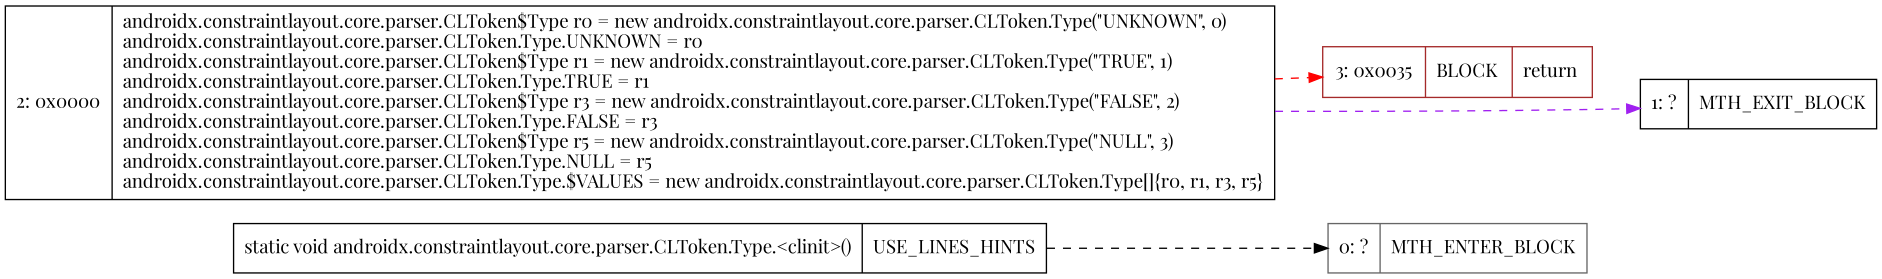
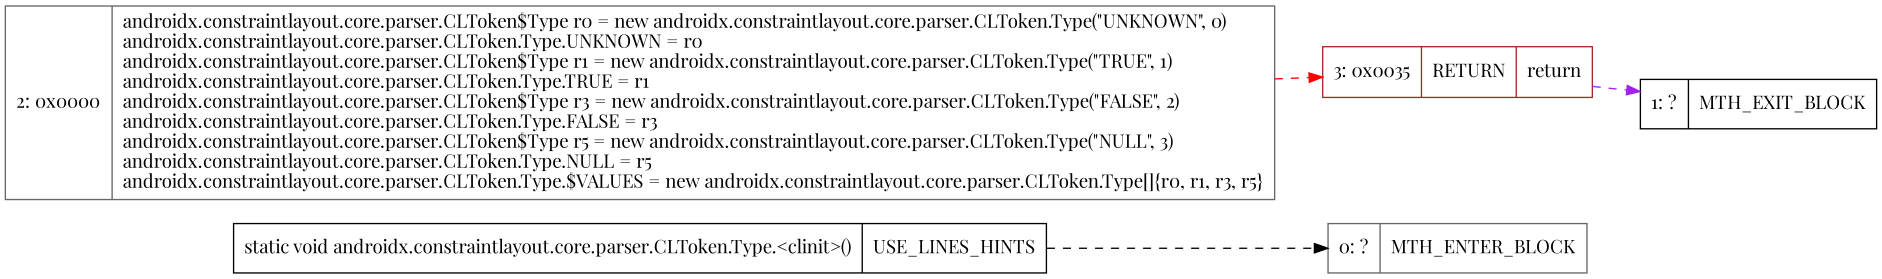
(1467, 71) -> (1469, 71)
(640, 103) -> (640, 103)
(1451, 111) -> (1610, 88)
